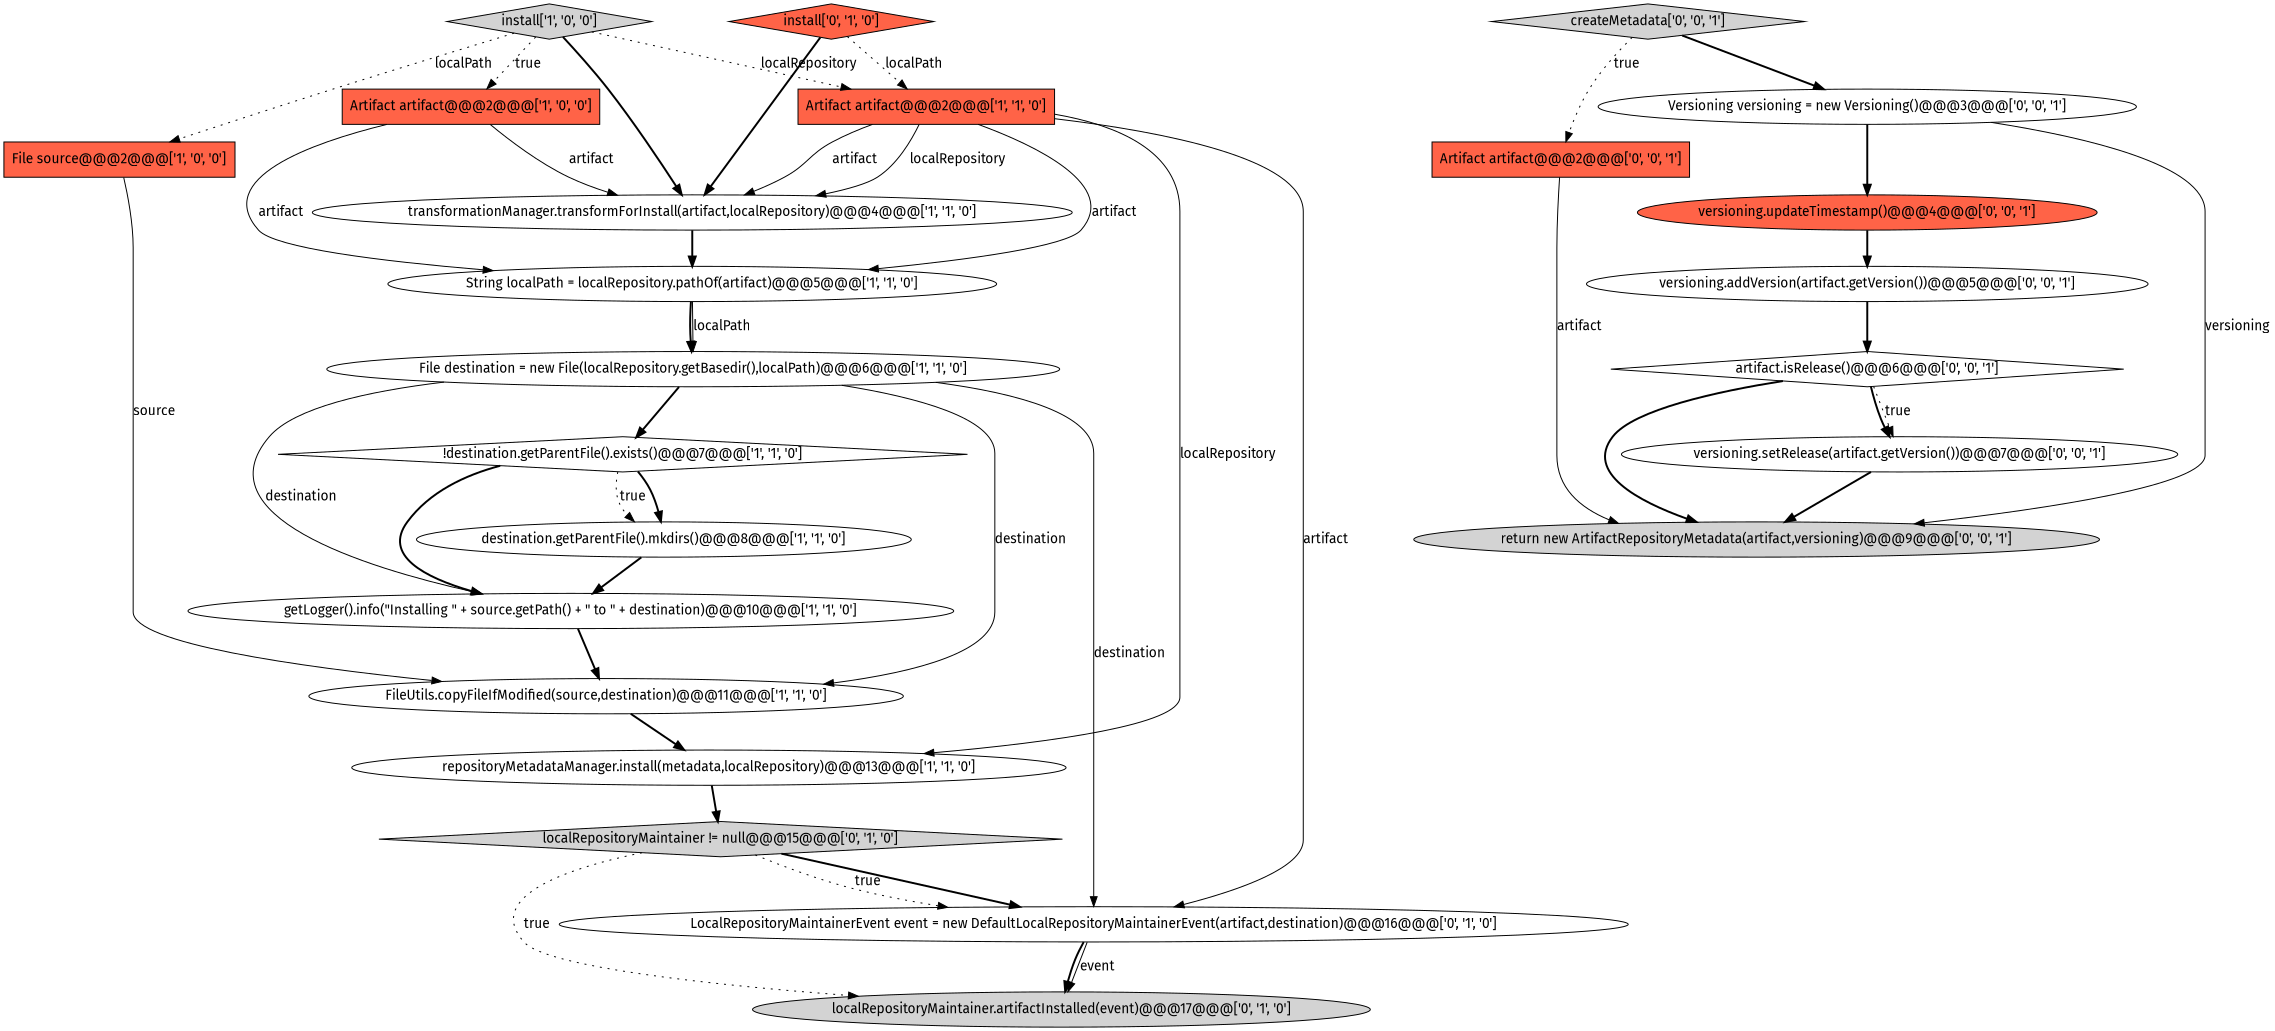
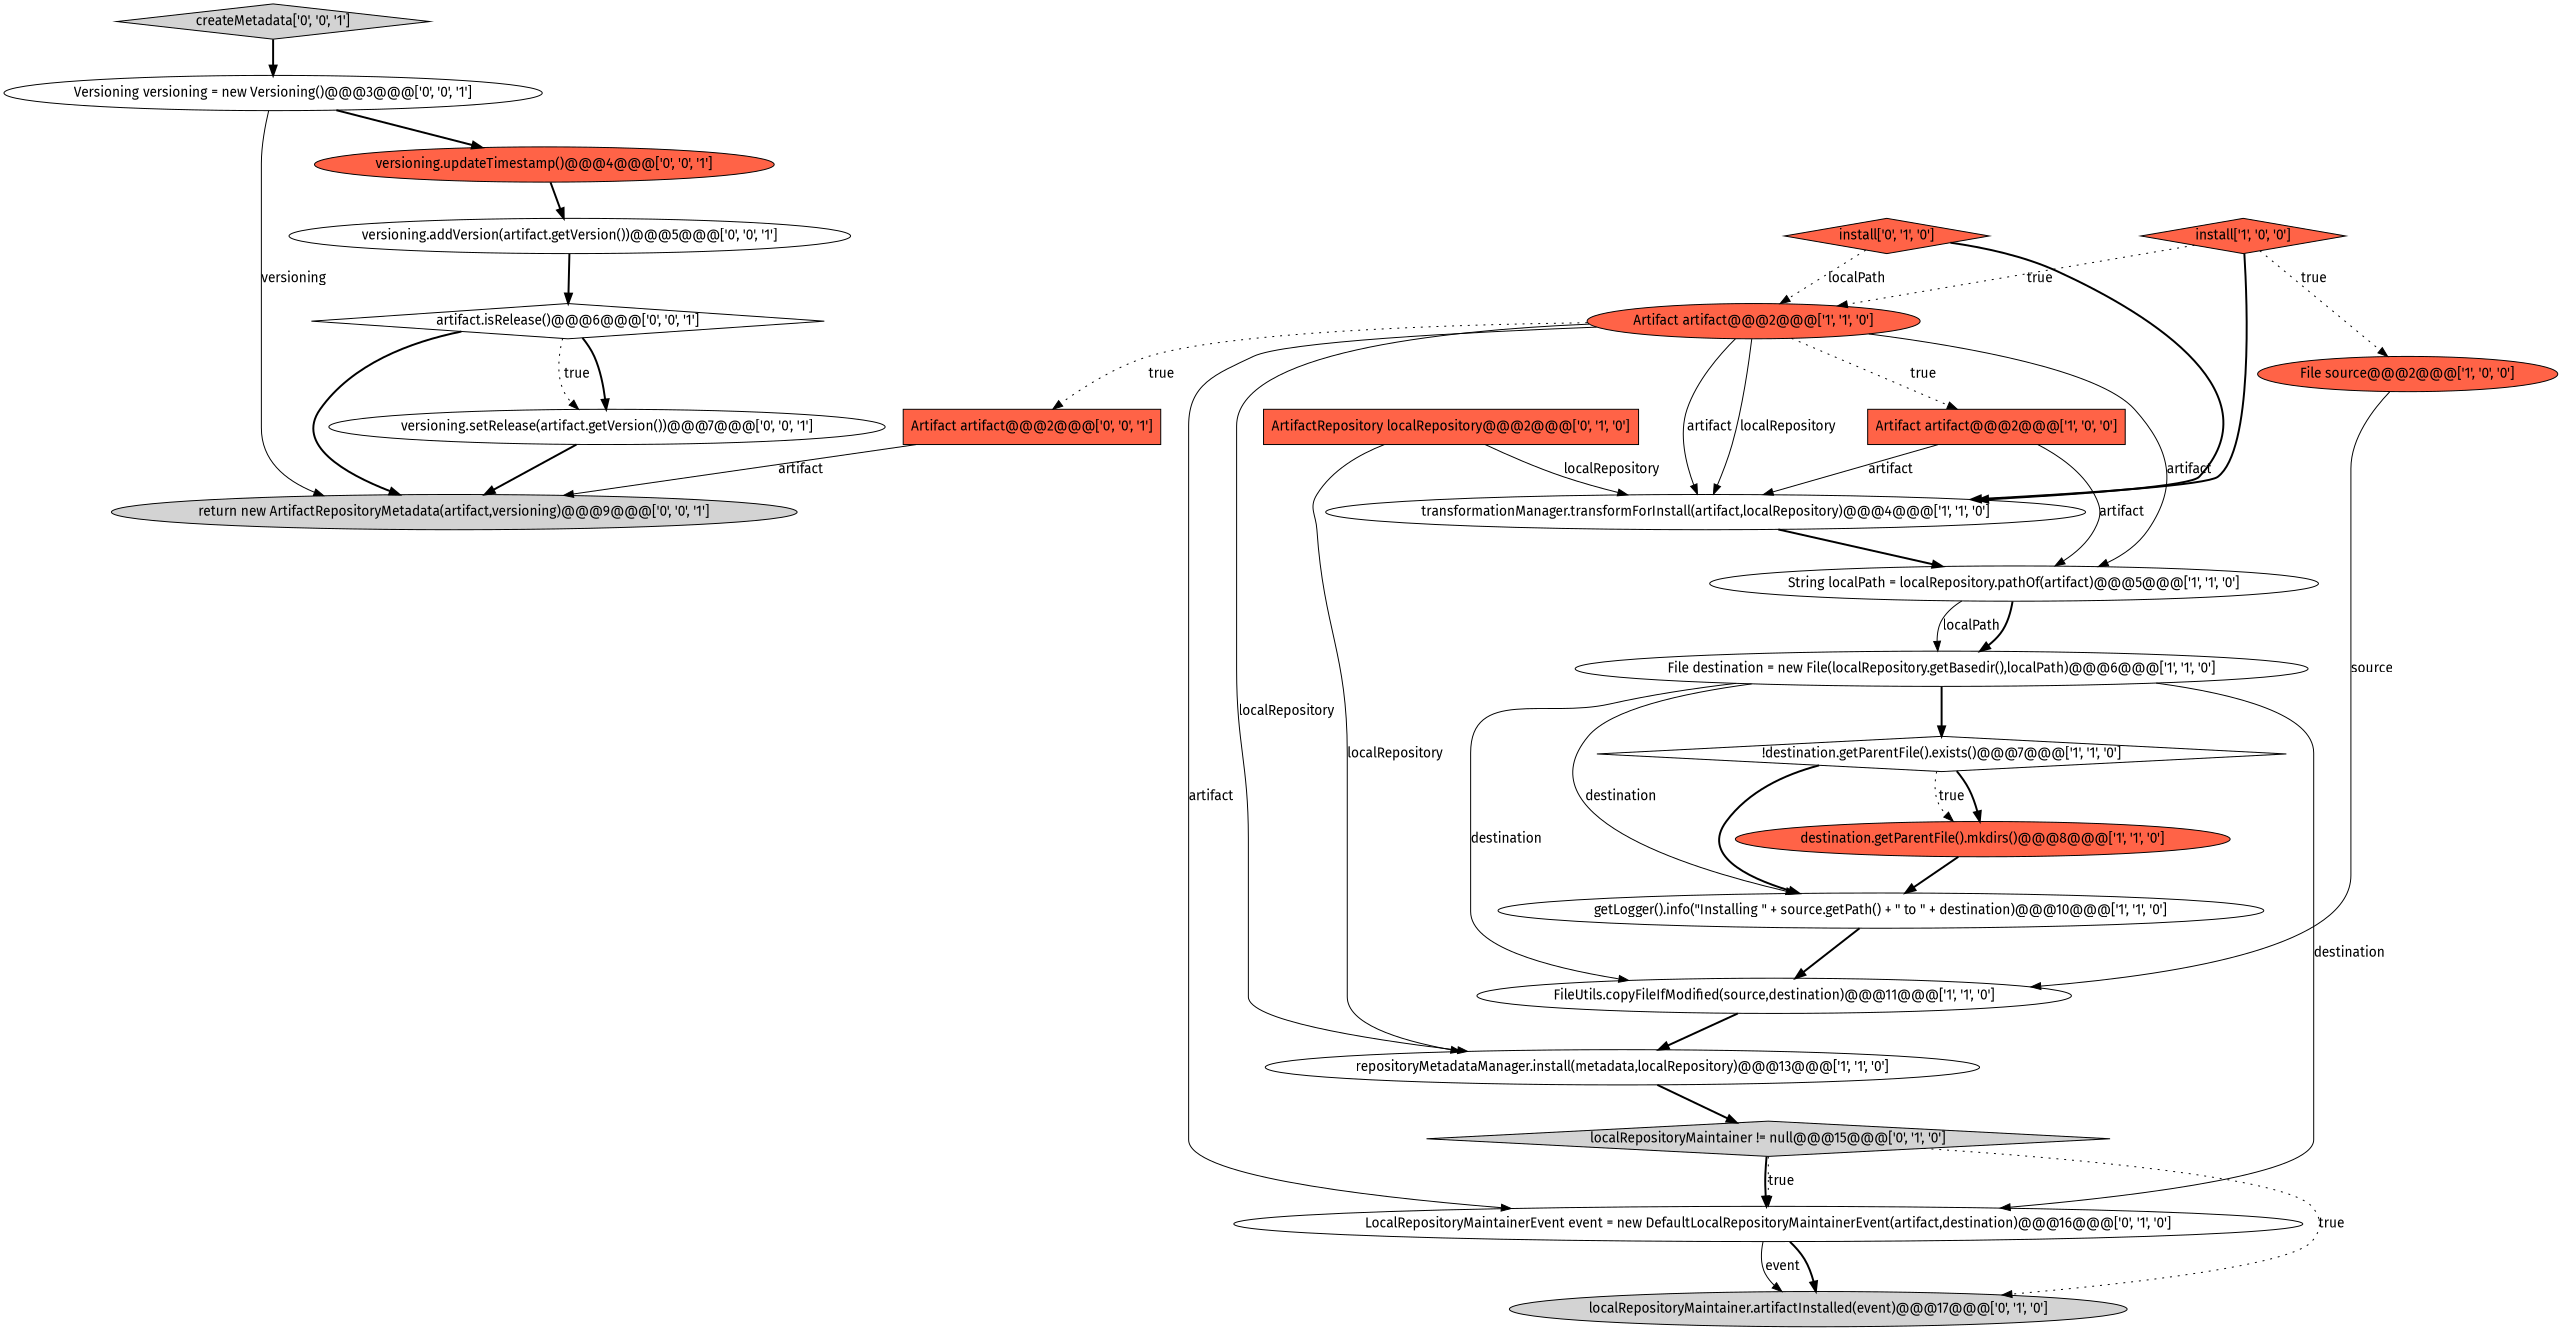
(549, 22) -> (2243, 236)
(515, 59) -> (1870, 372)
(464, 64) -> (2314, 279)
(809, 64) -> (2040, 279)
(1595, 81) -> (1317, 333)
(926, 107) -> (1754, 321)
(119, 160) -> (2408, 374)
none -> (1451, 427)
(664, 540) -> (1983, 839)
